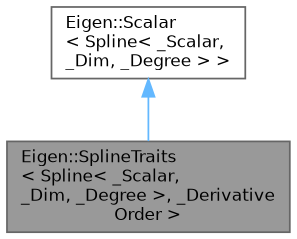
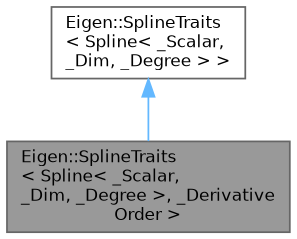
(148, 43) -> (148, 43)
